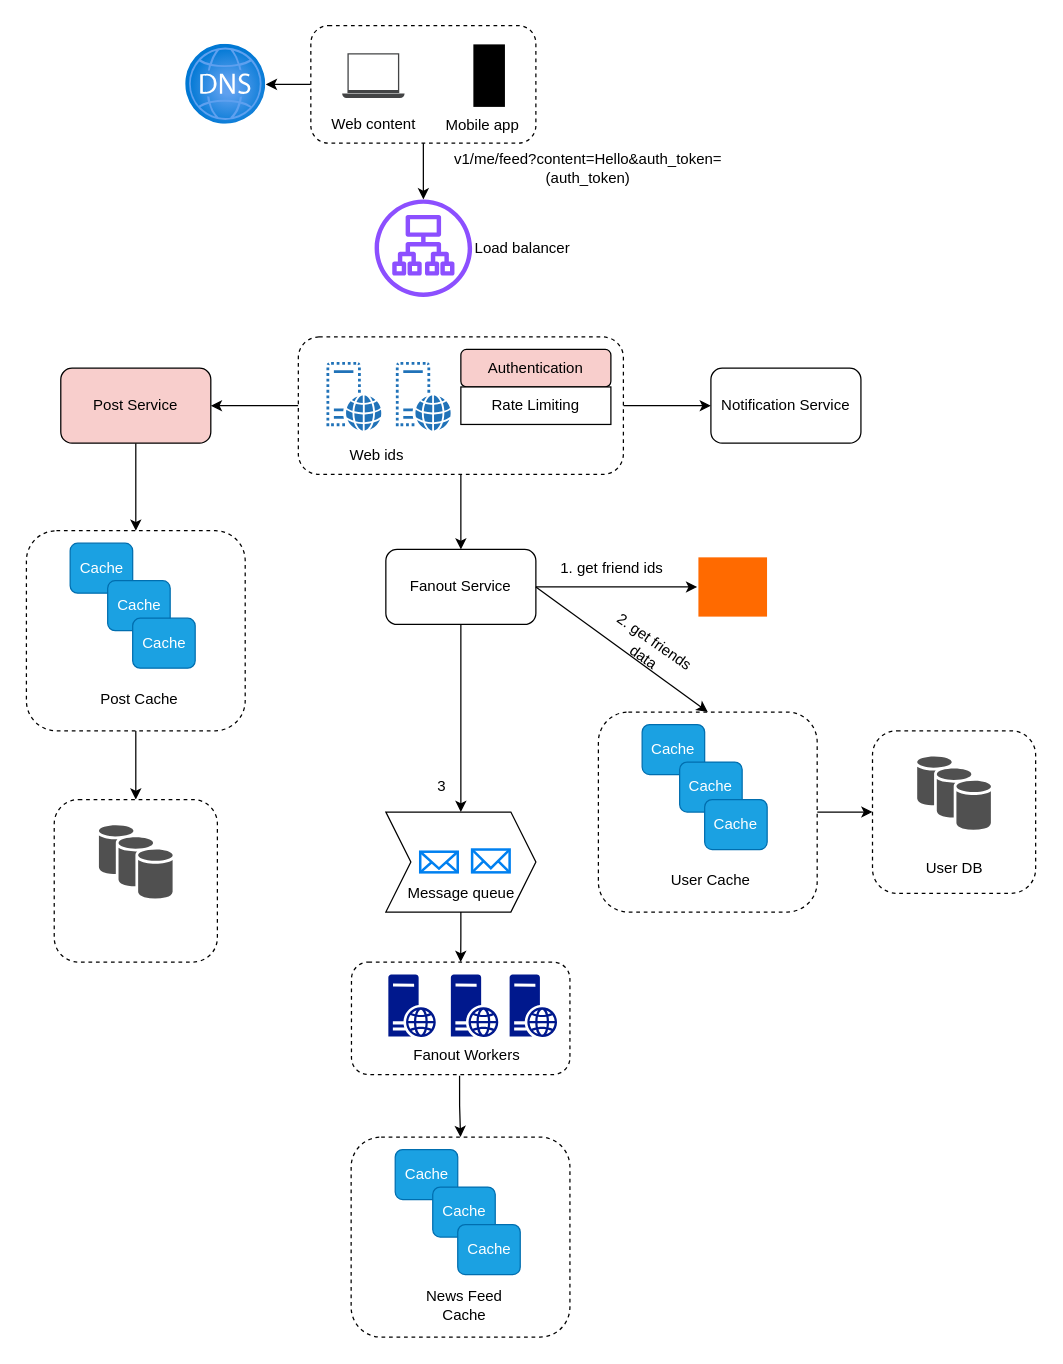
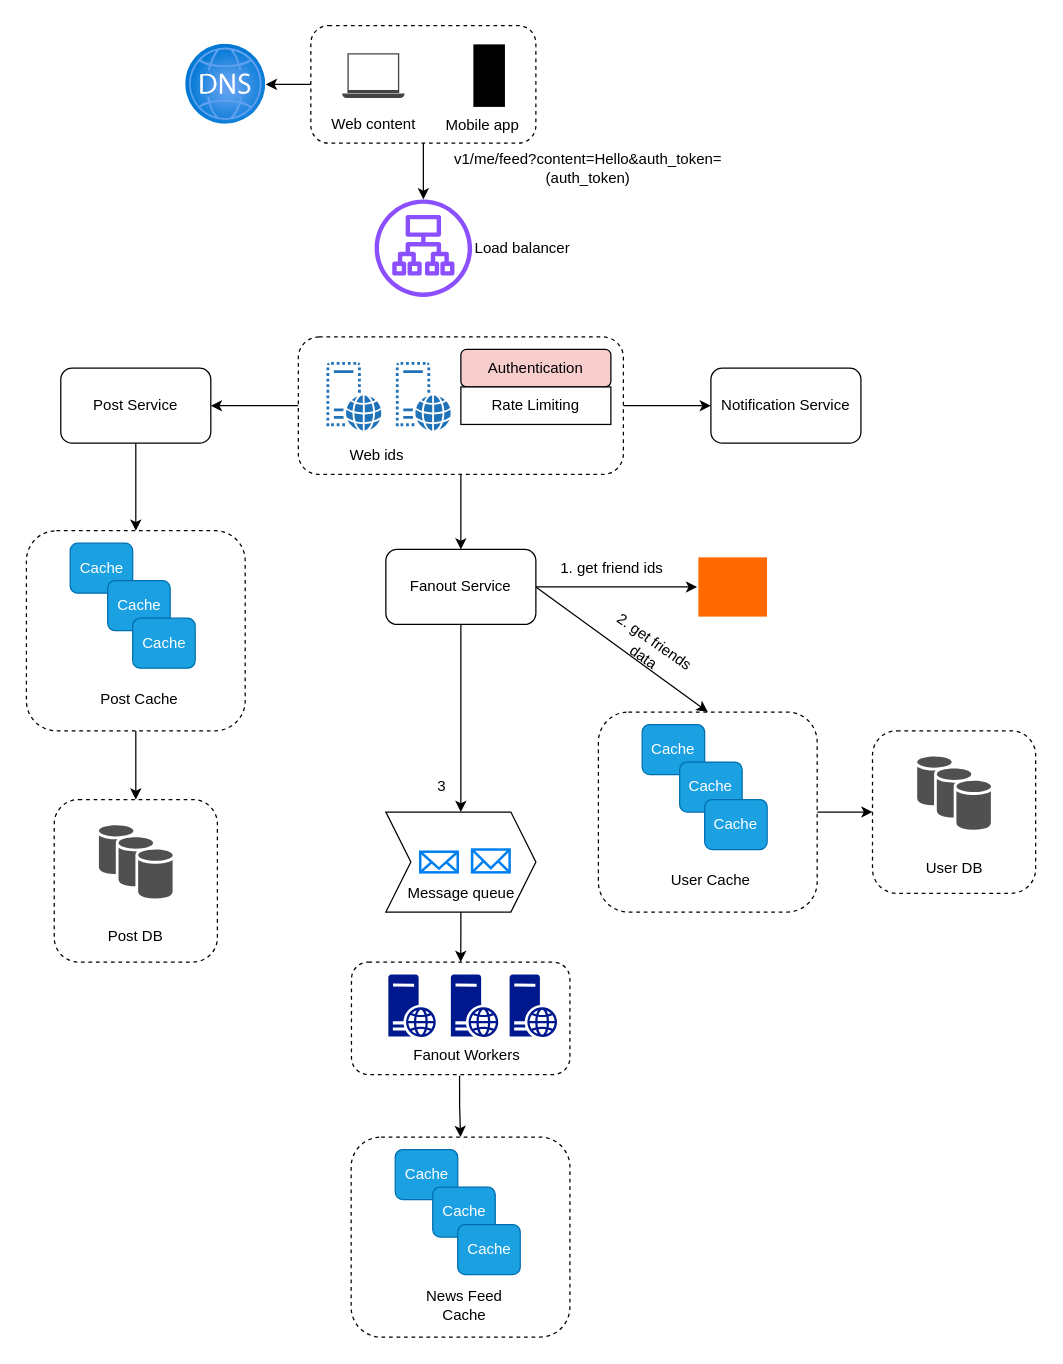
(136, 406) -> (136, 406)
none -> (136, 937)
